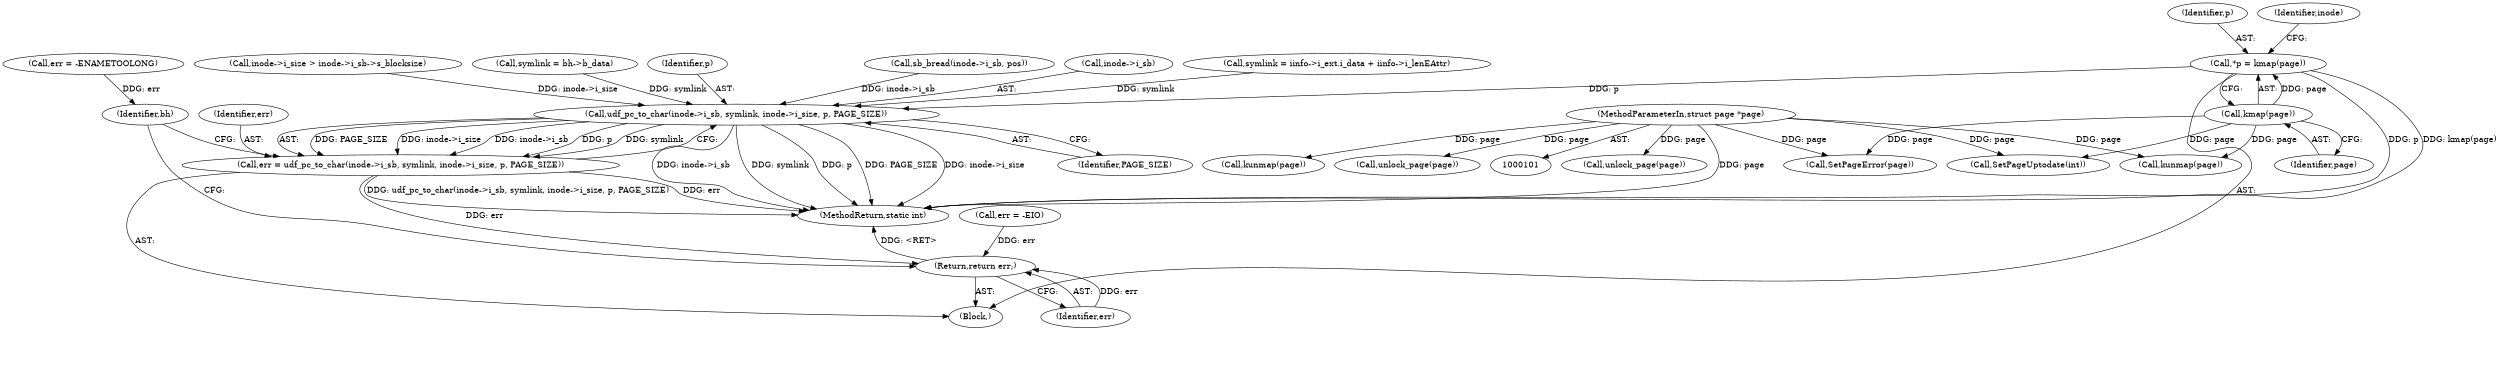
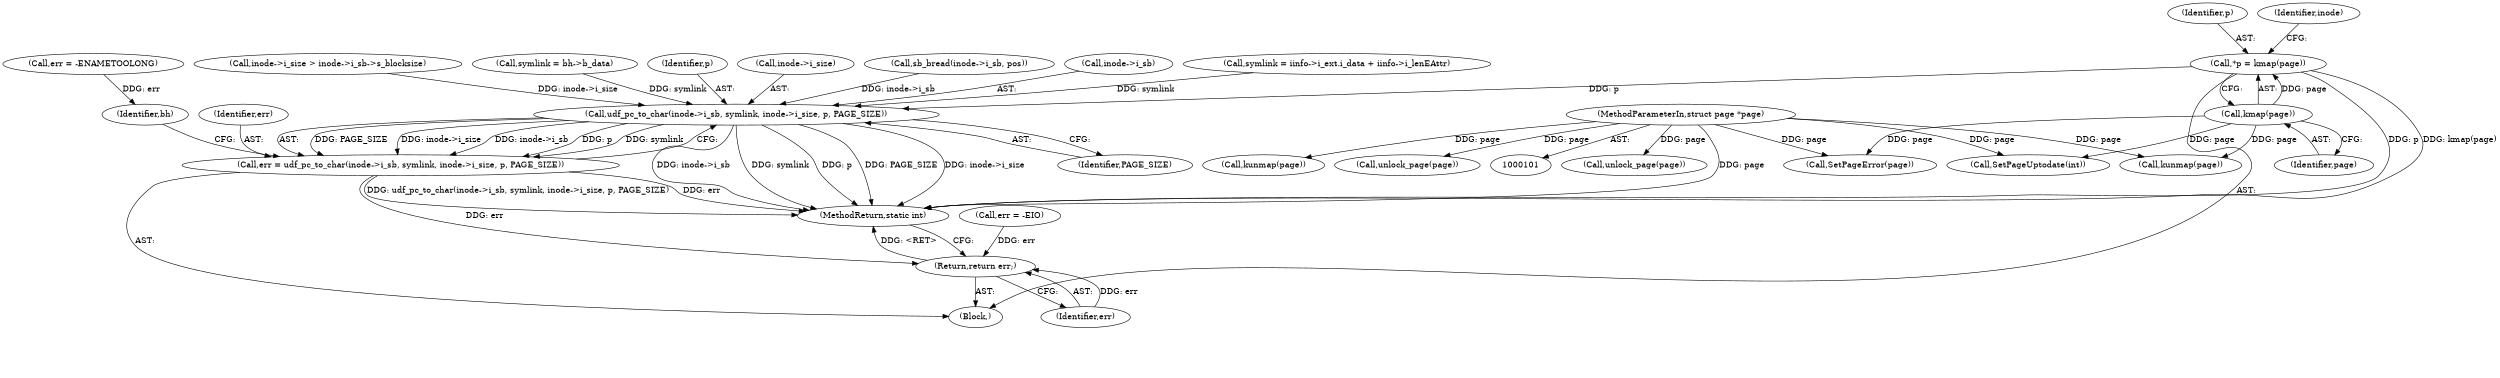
none -> (796, 64)
(508, 245) -> (937, 236)
